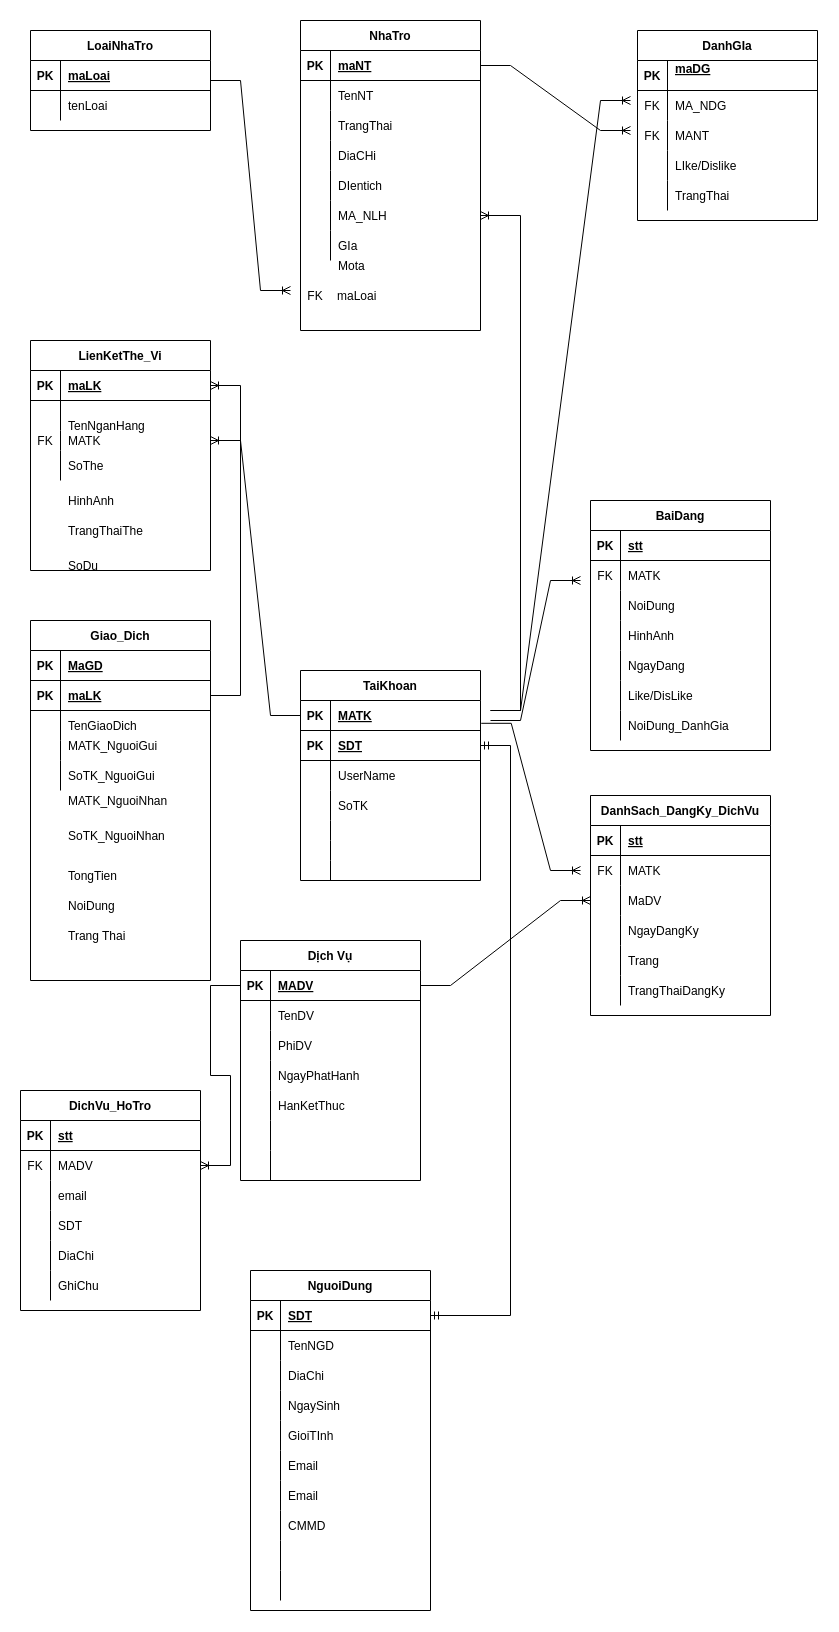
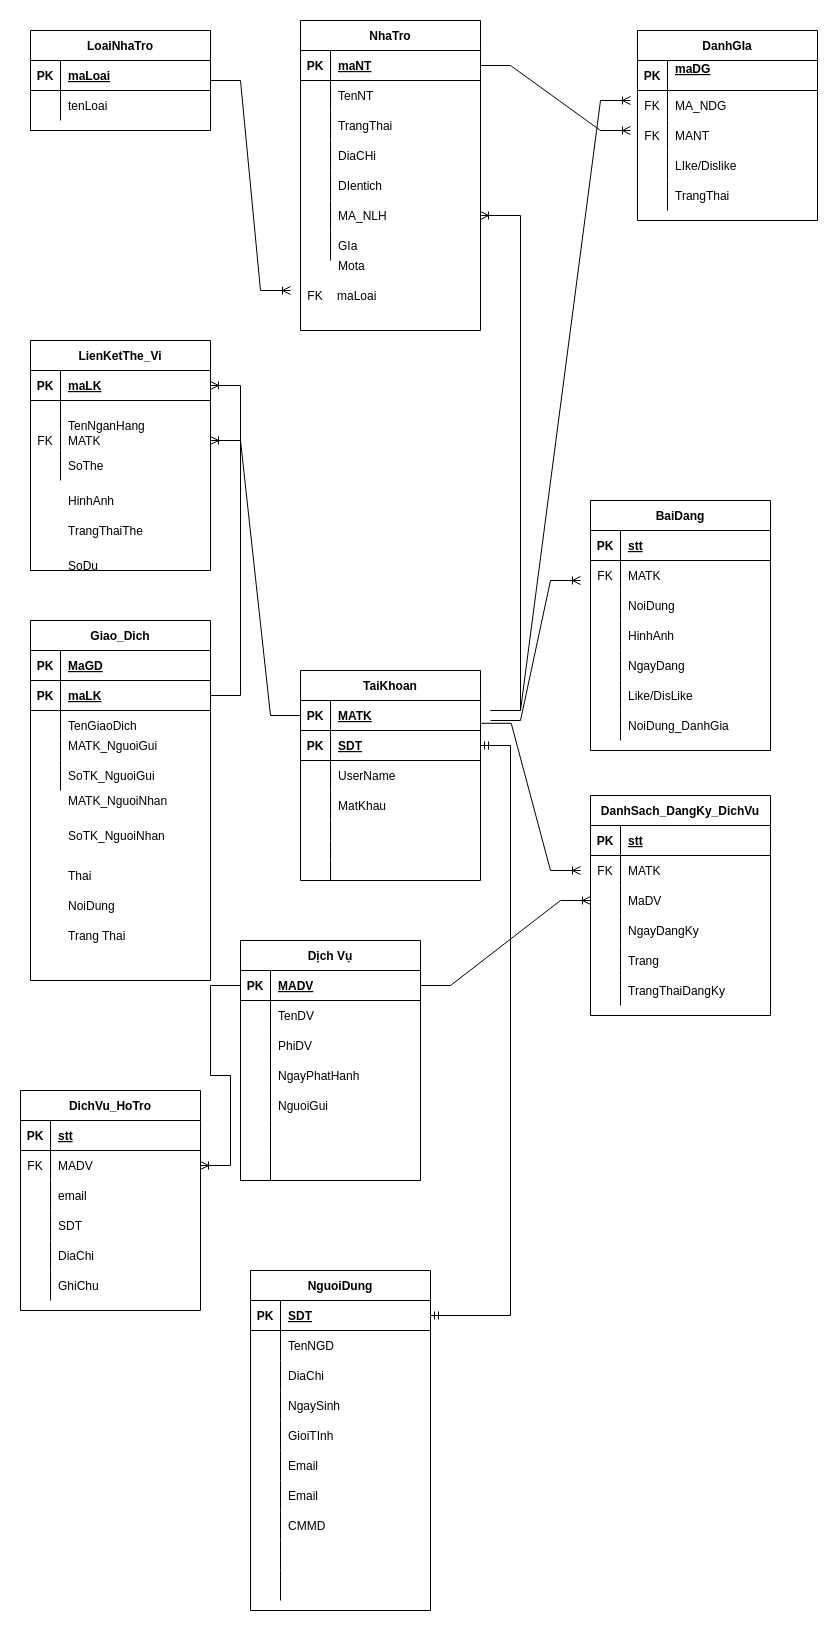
(351, 806) -> (362, 806)
(93, 876) -> (80, 876)
(312, 1106) -> (302, 1106)
